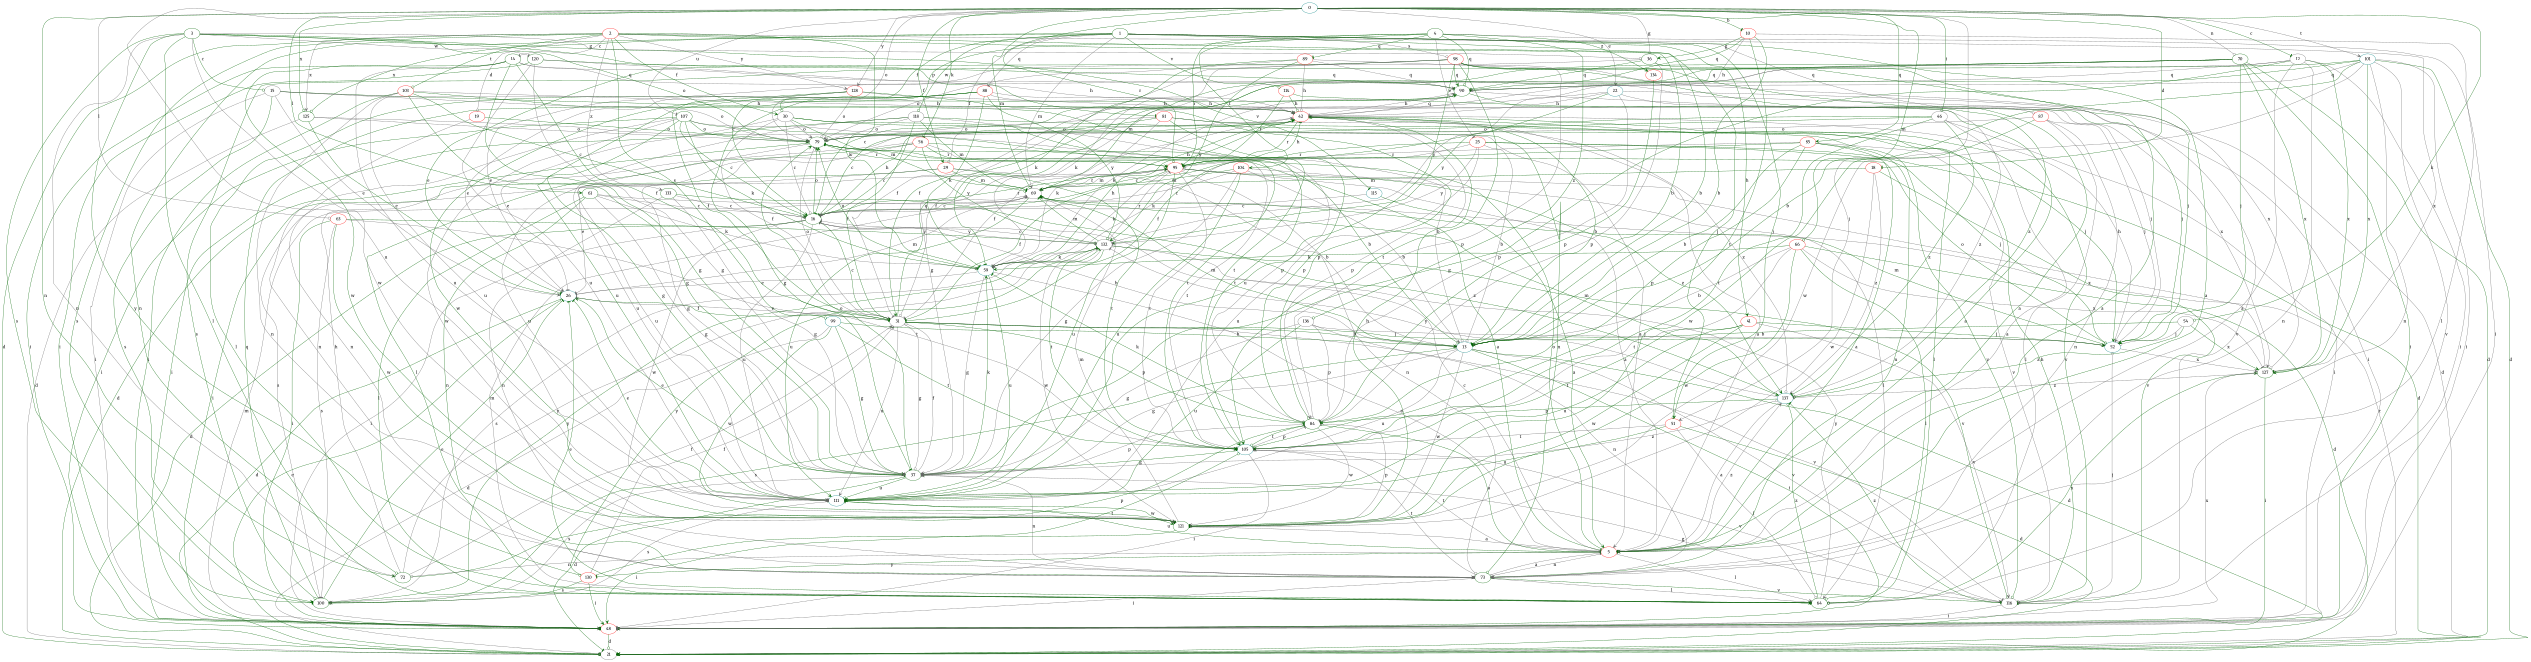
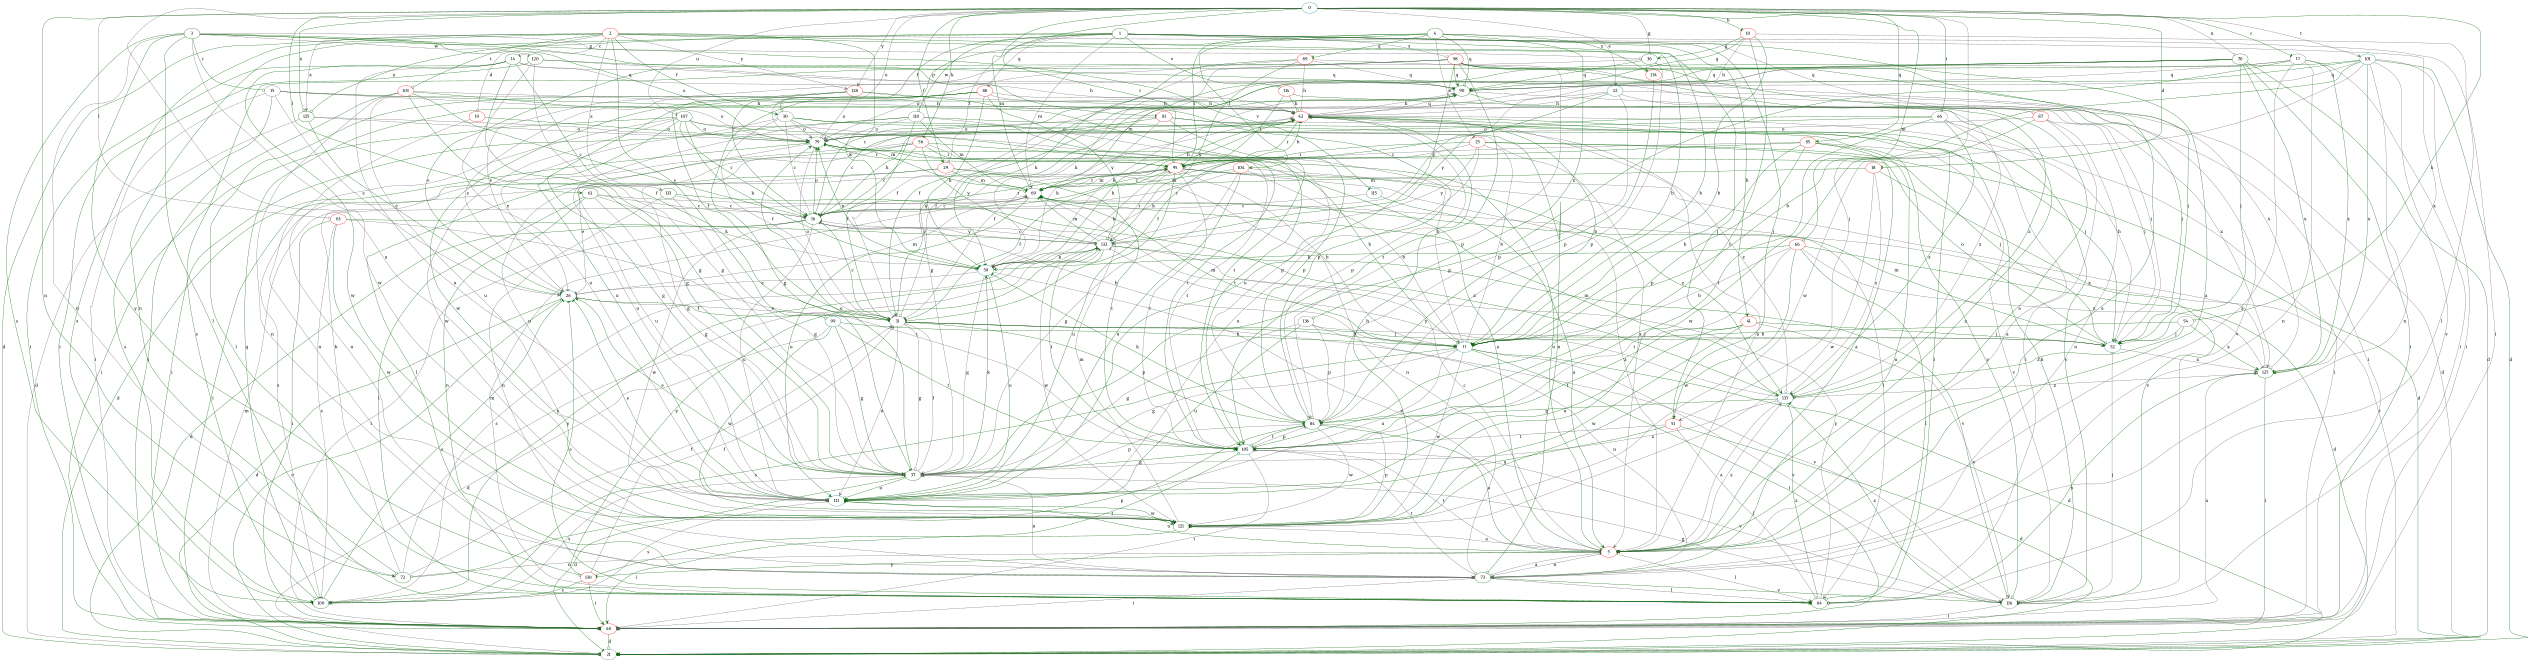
(1465, 347) -> (1465, 347)
